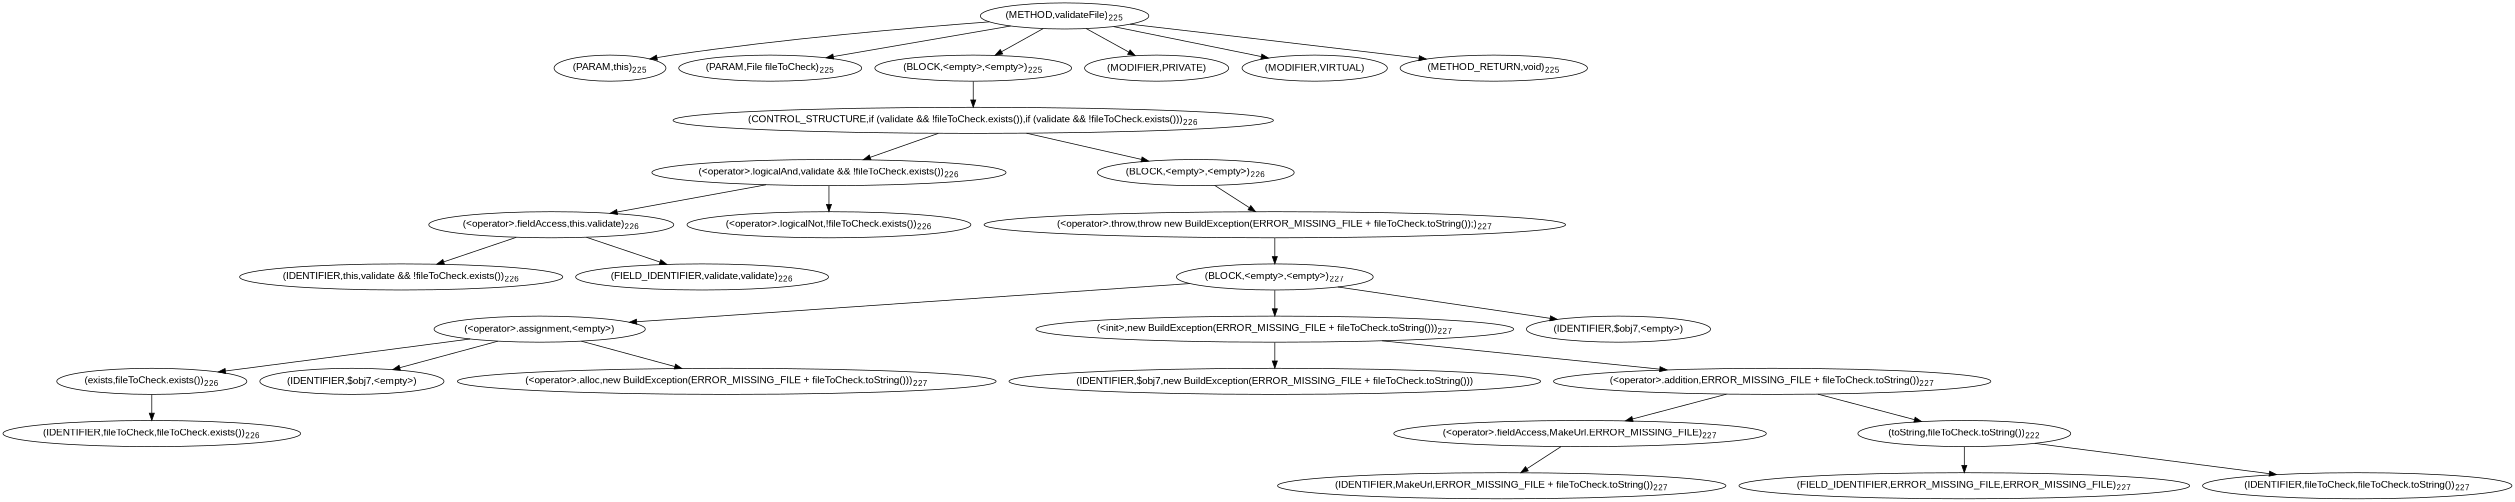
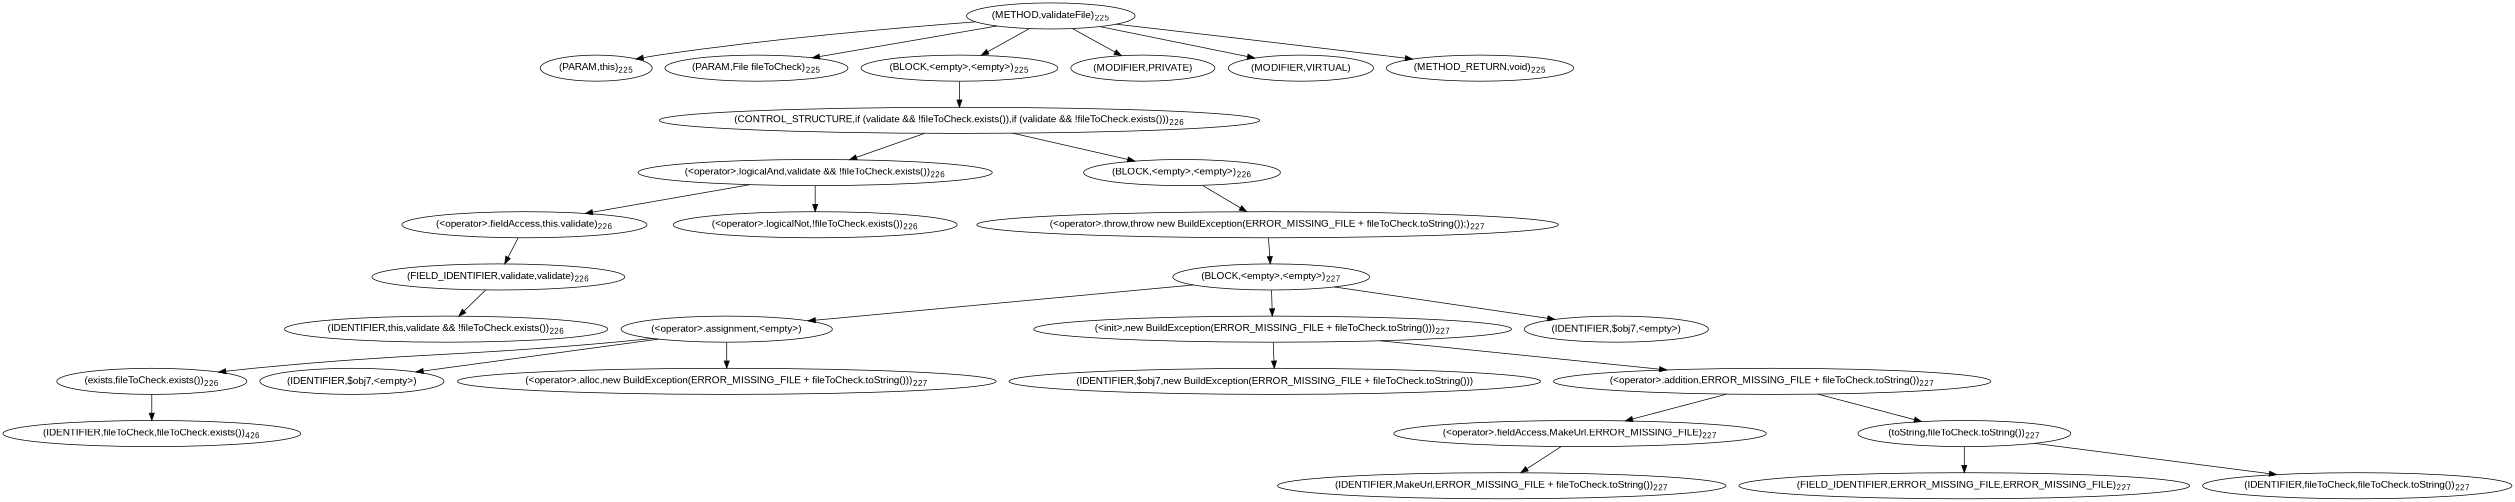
(480, 250) -> (475, 300)
(253, 432) -> (253, 432)
(2033, 432) -> (2033, 432)
